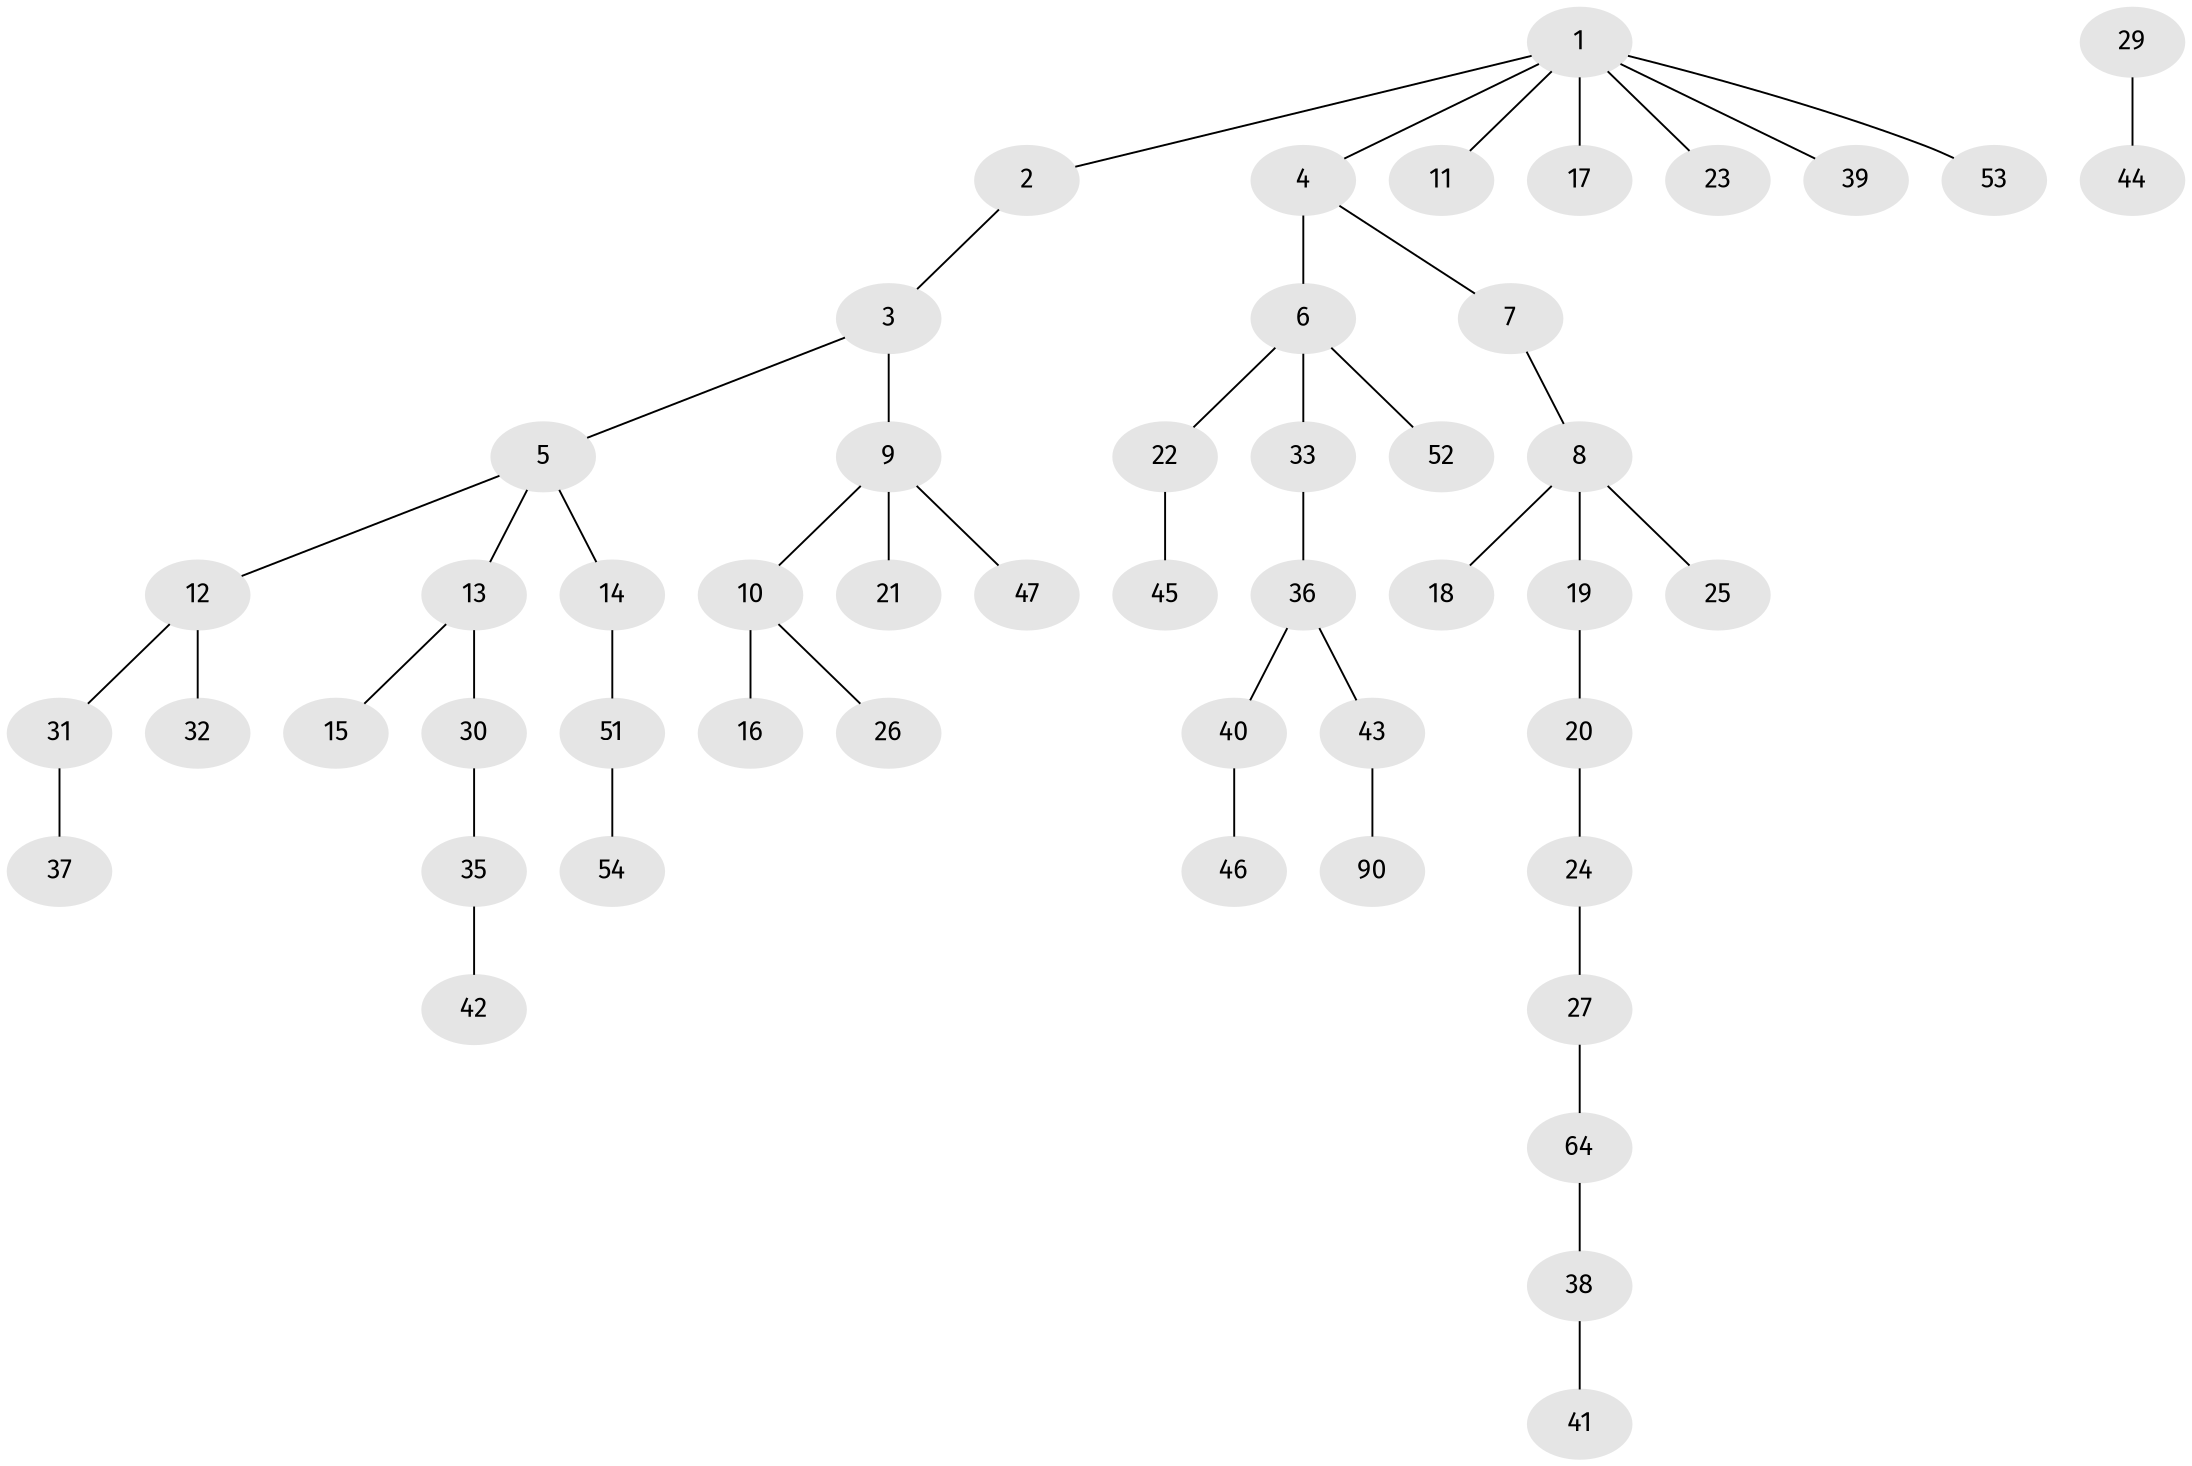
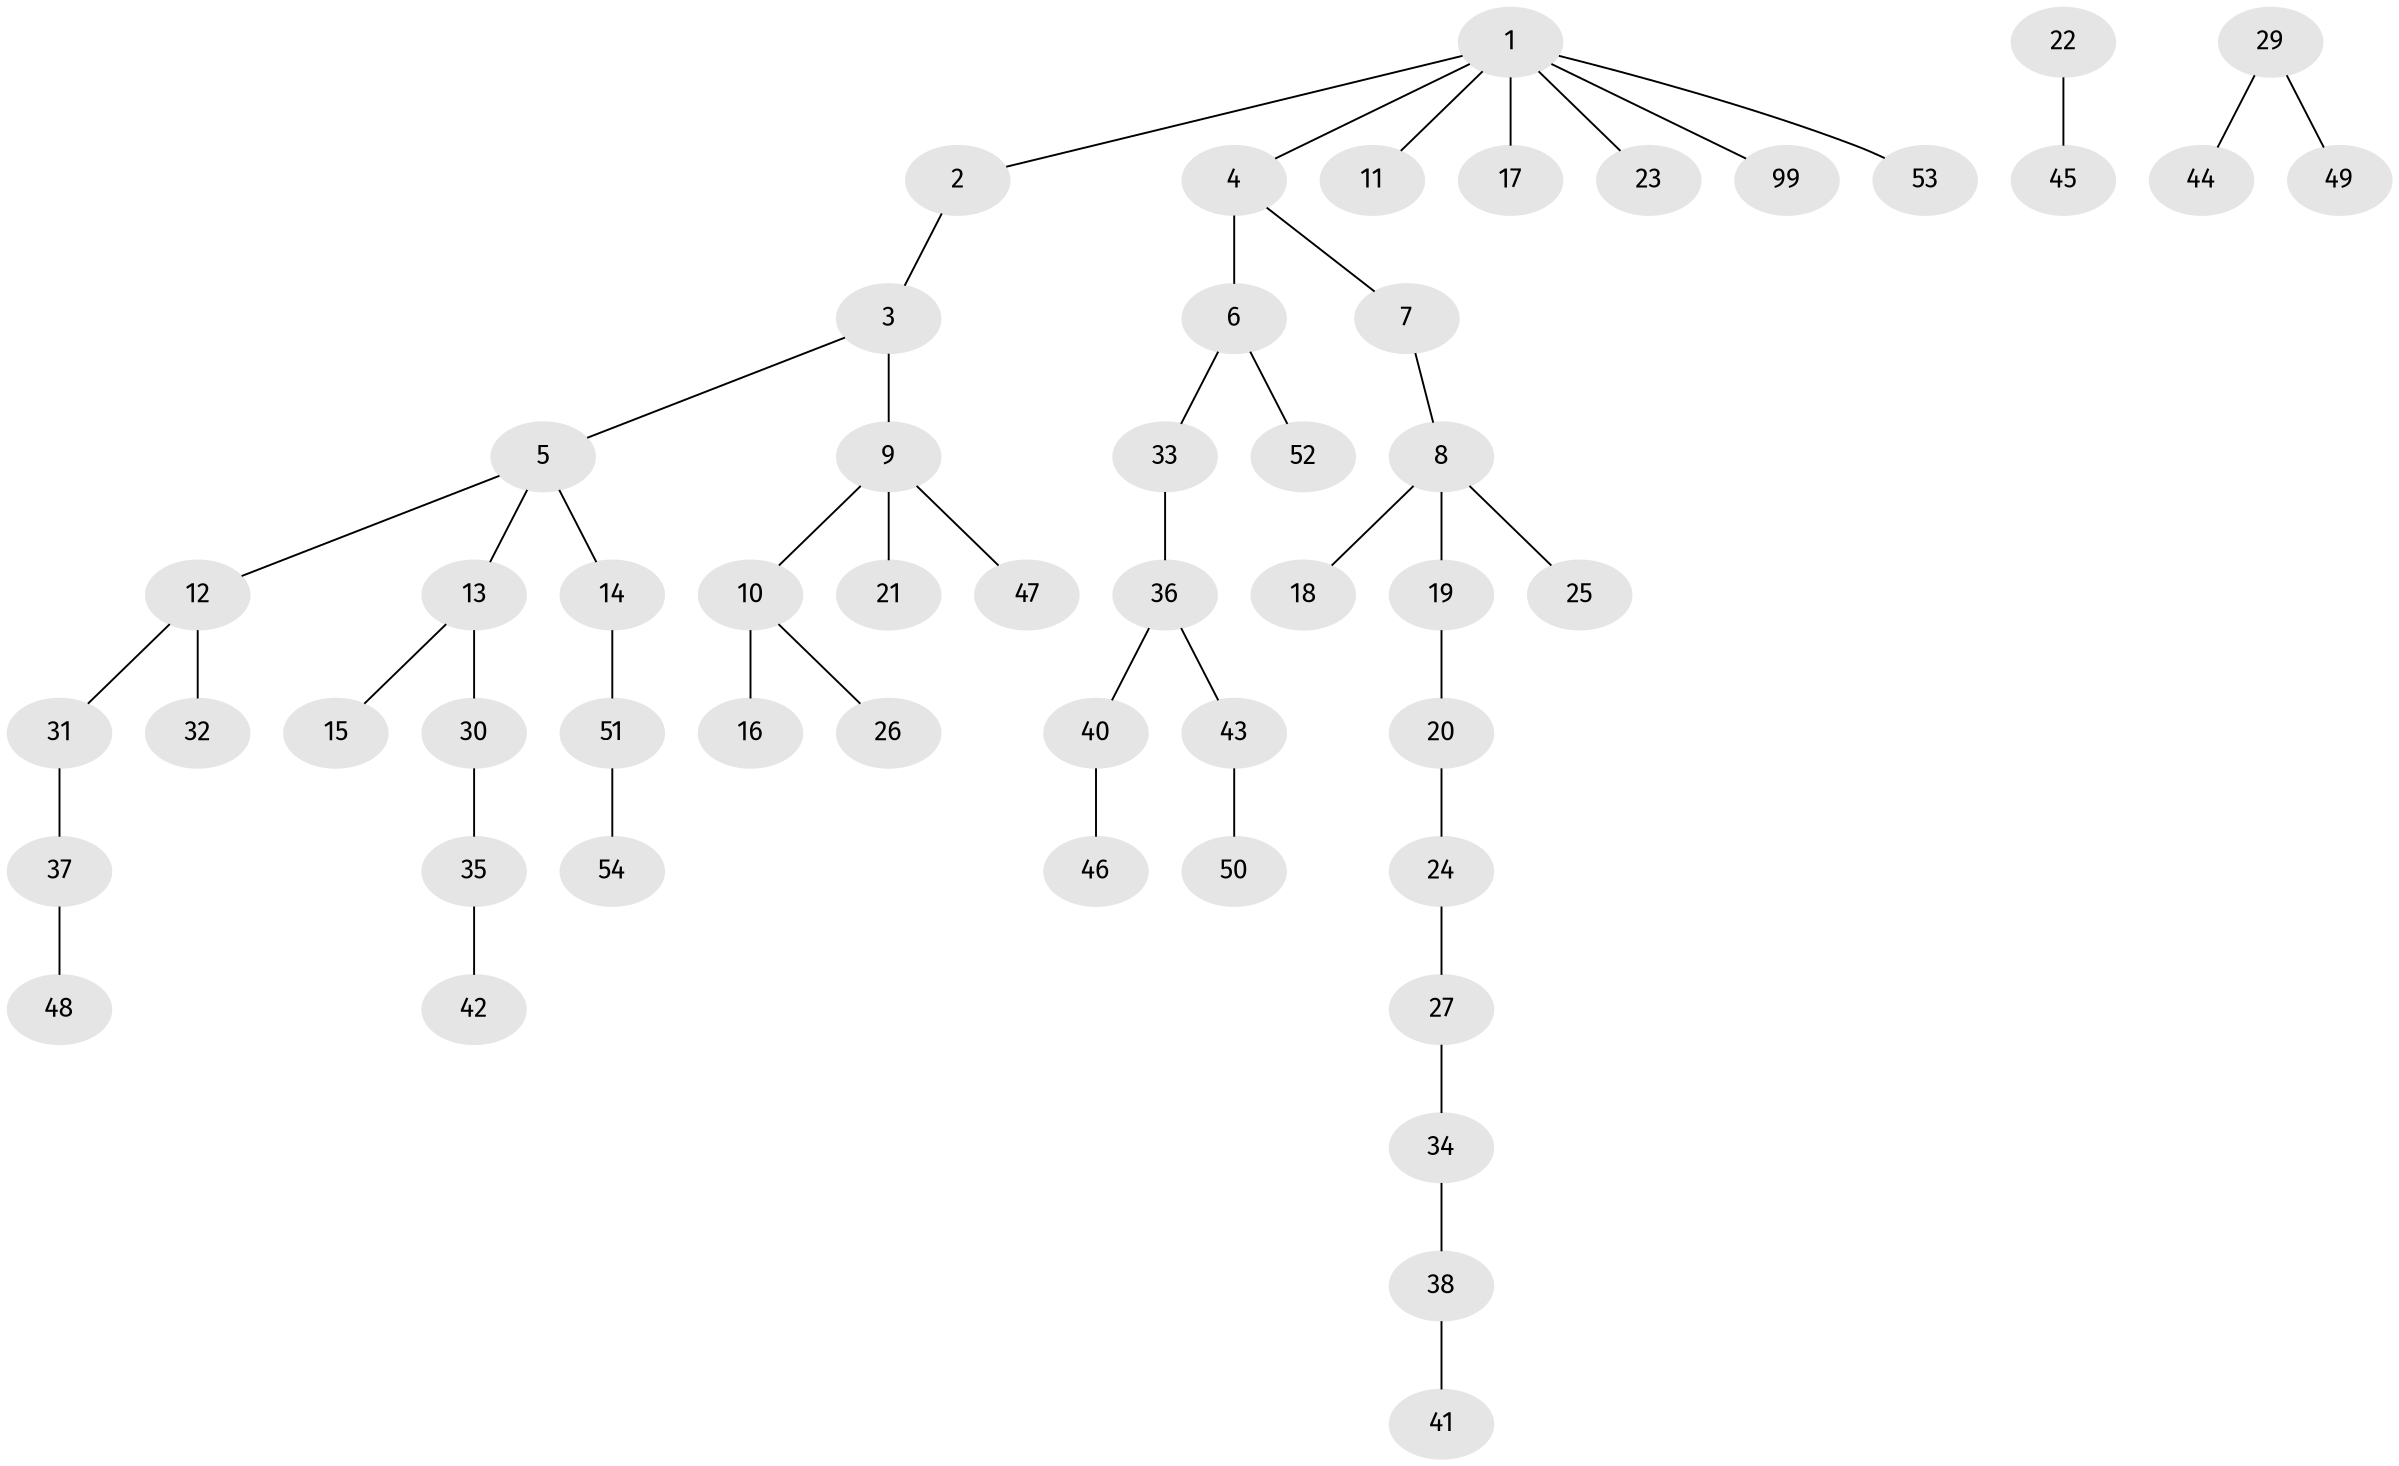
(1856, 180) -> (1787, 180)
none -> (2340, 180)
(1234, 388) -> none
(1372, 871) -> (1234, 871)
none -> (60, 1010)
(1580, 1148) -> (1442, 1148)
